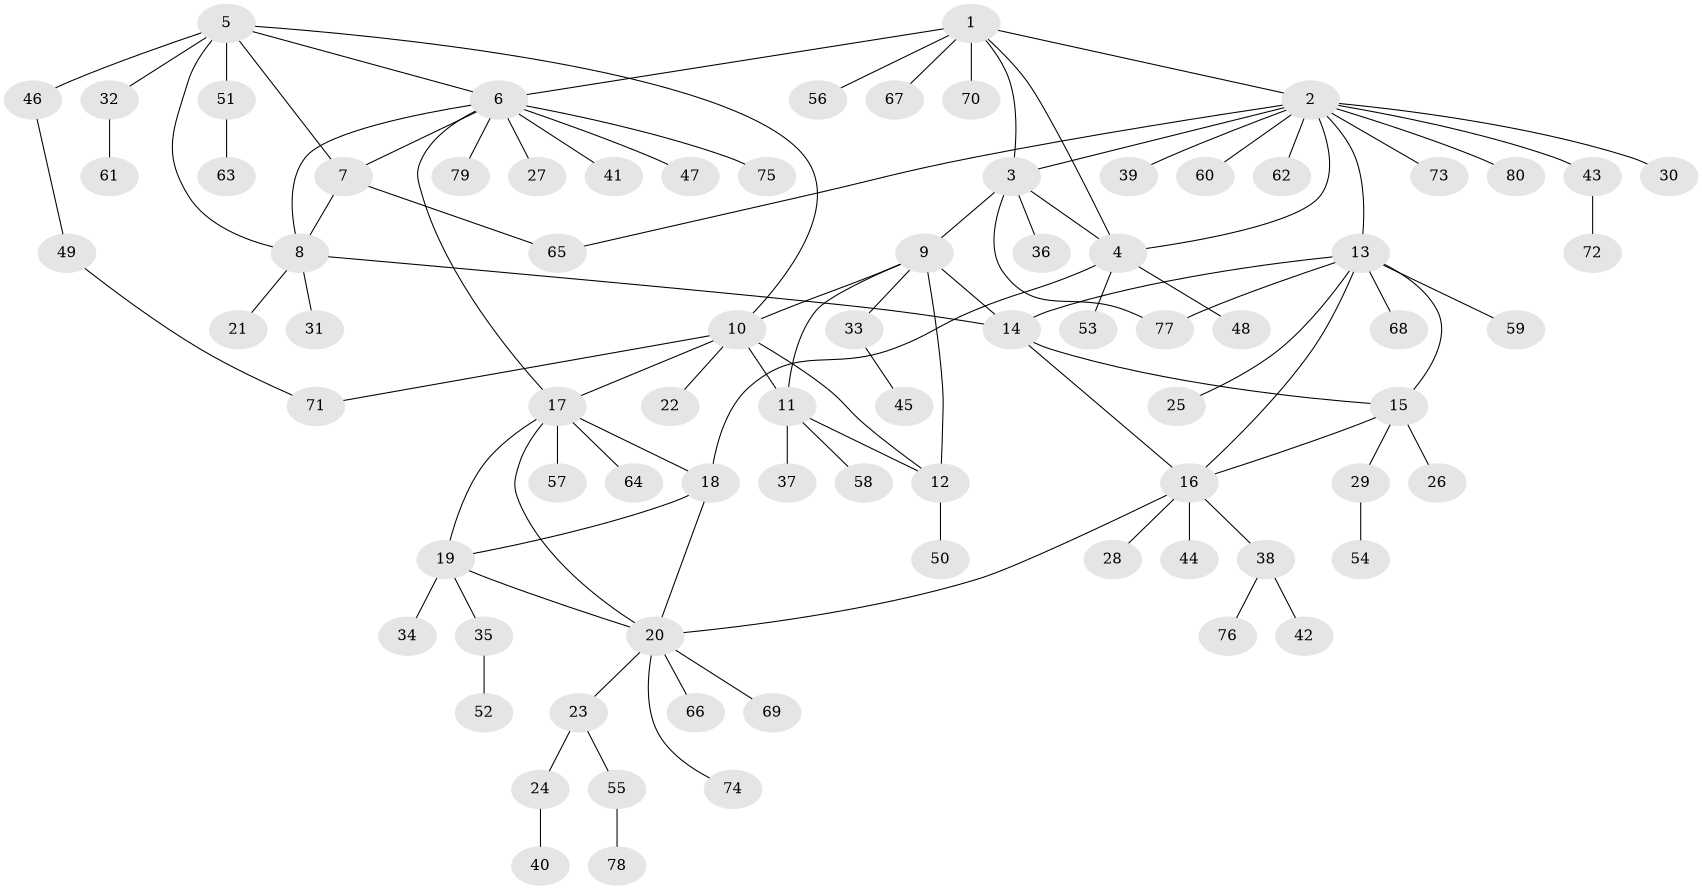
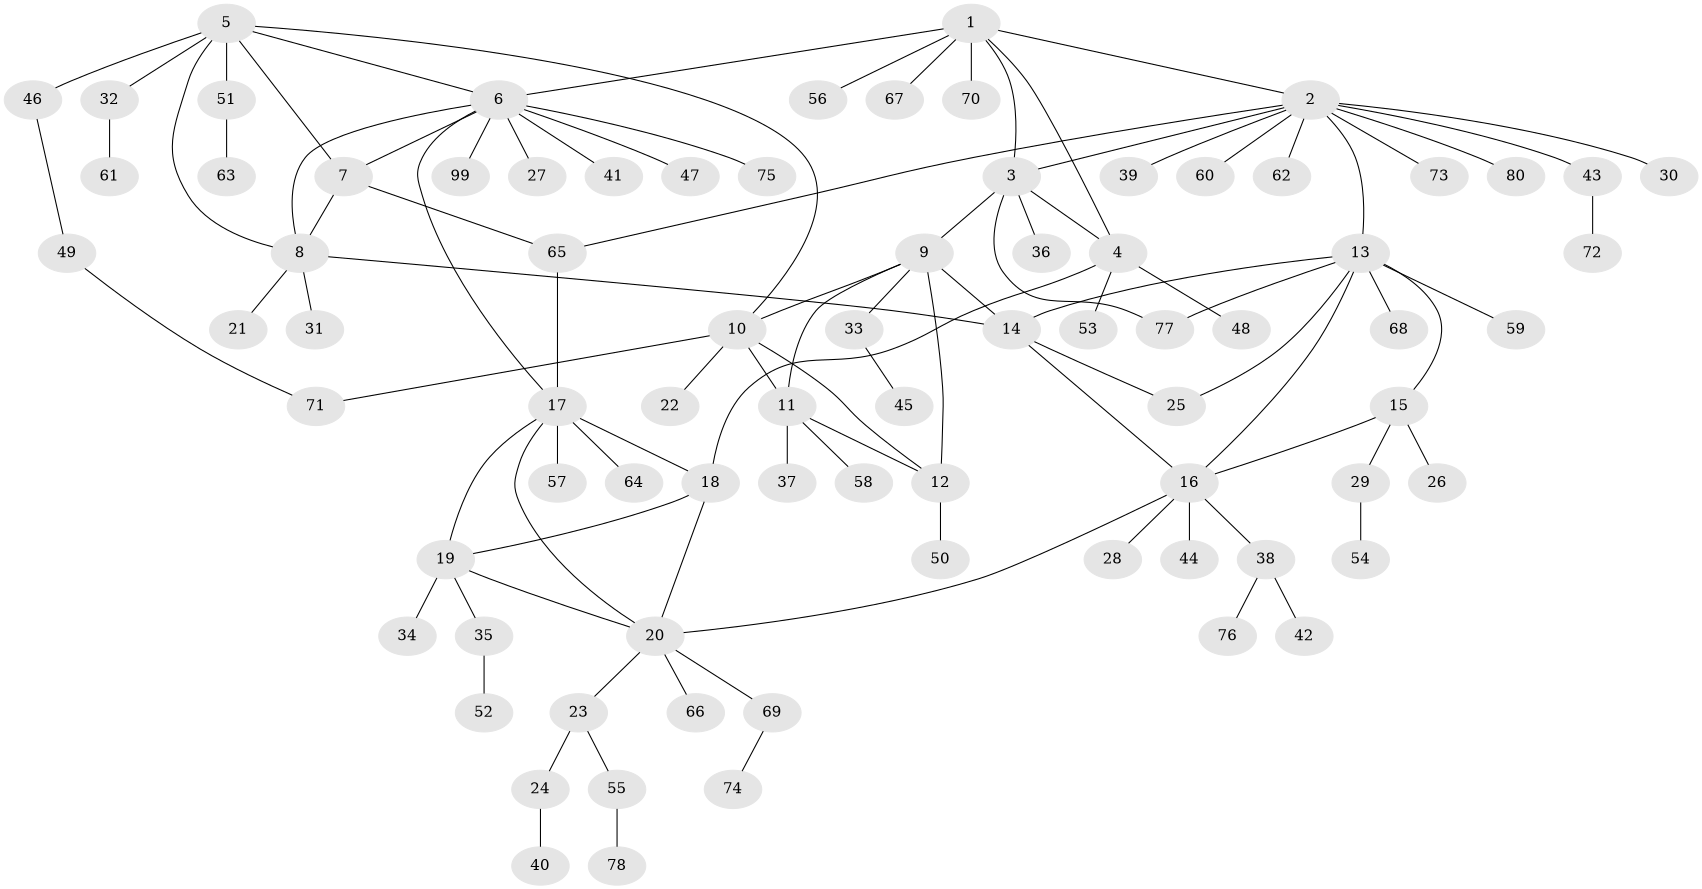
(461, 177) -> (461, 177)
(1275, 220) -> none
(647, 368) -> (557, 330)
(1200, 383) -> (1094, 369)
(656, 729) -> (753, 751)
